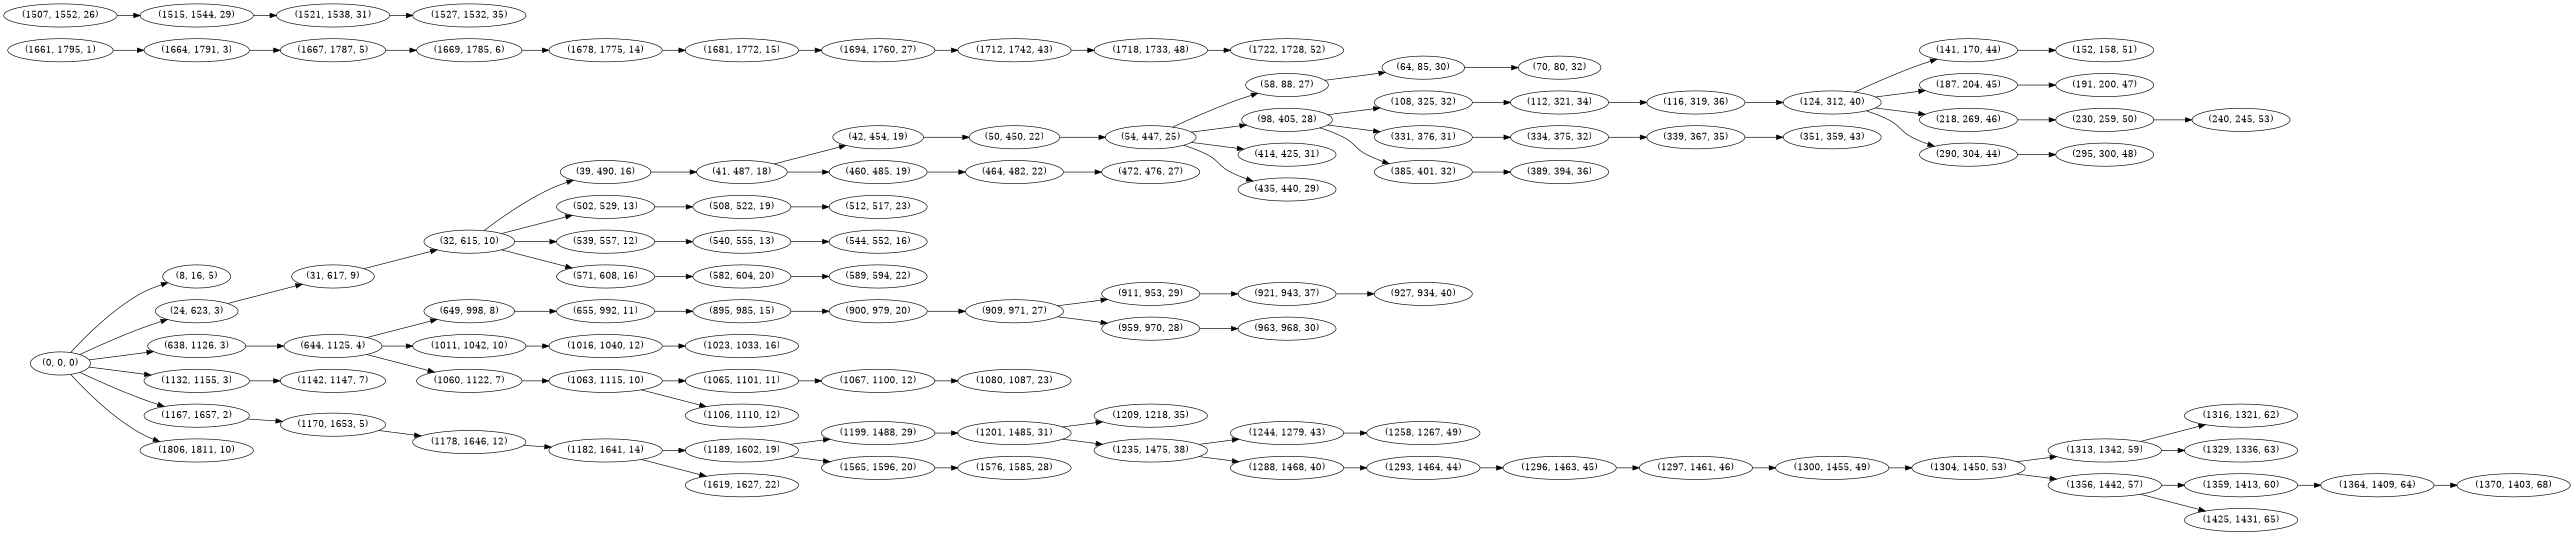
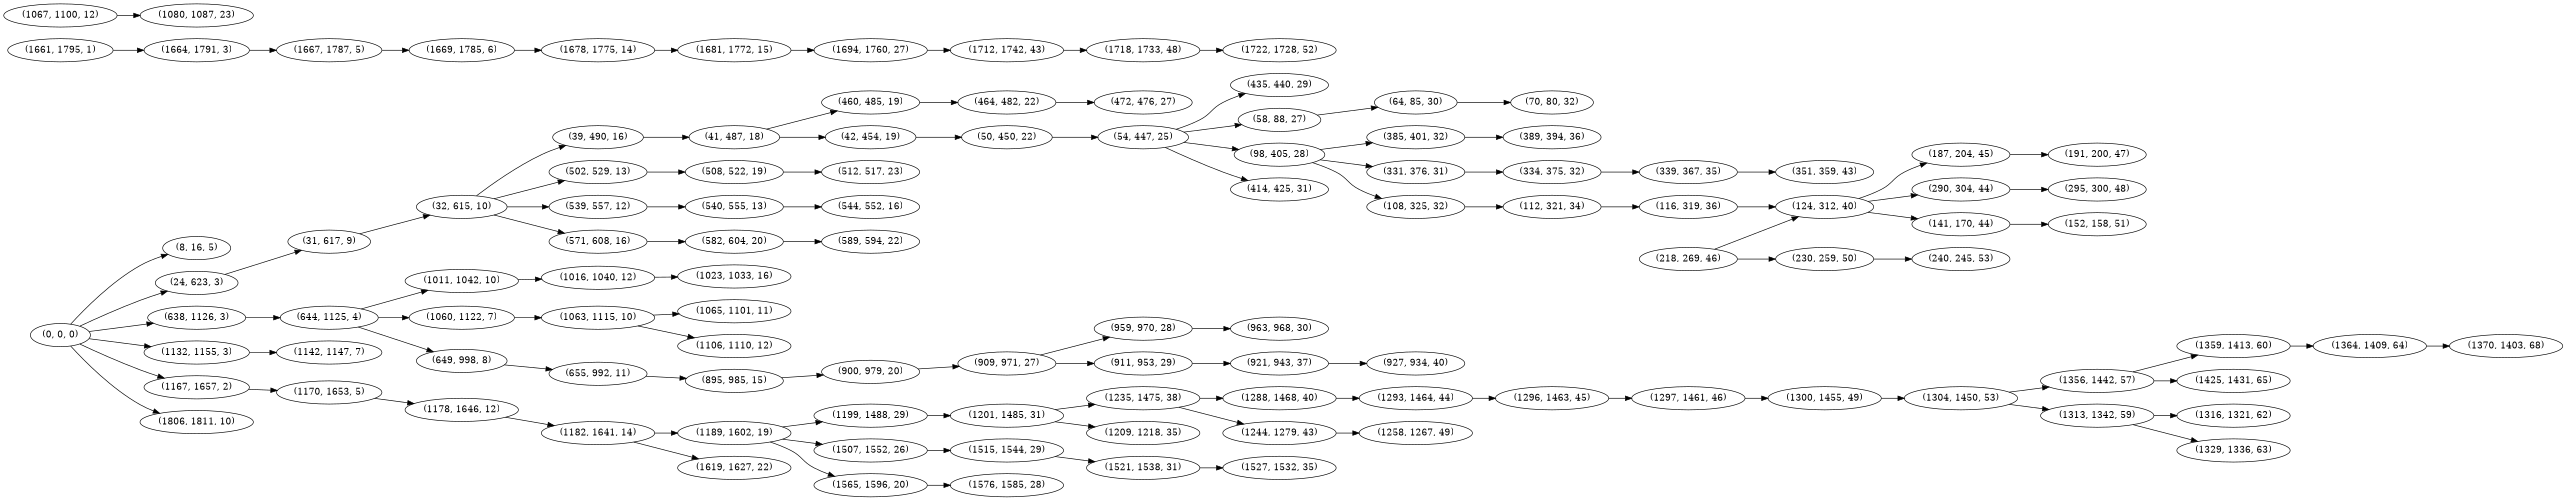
(1897, 111) -> (1754, 234)
(807, 381) -> none
none -> (799, 441)
